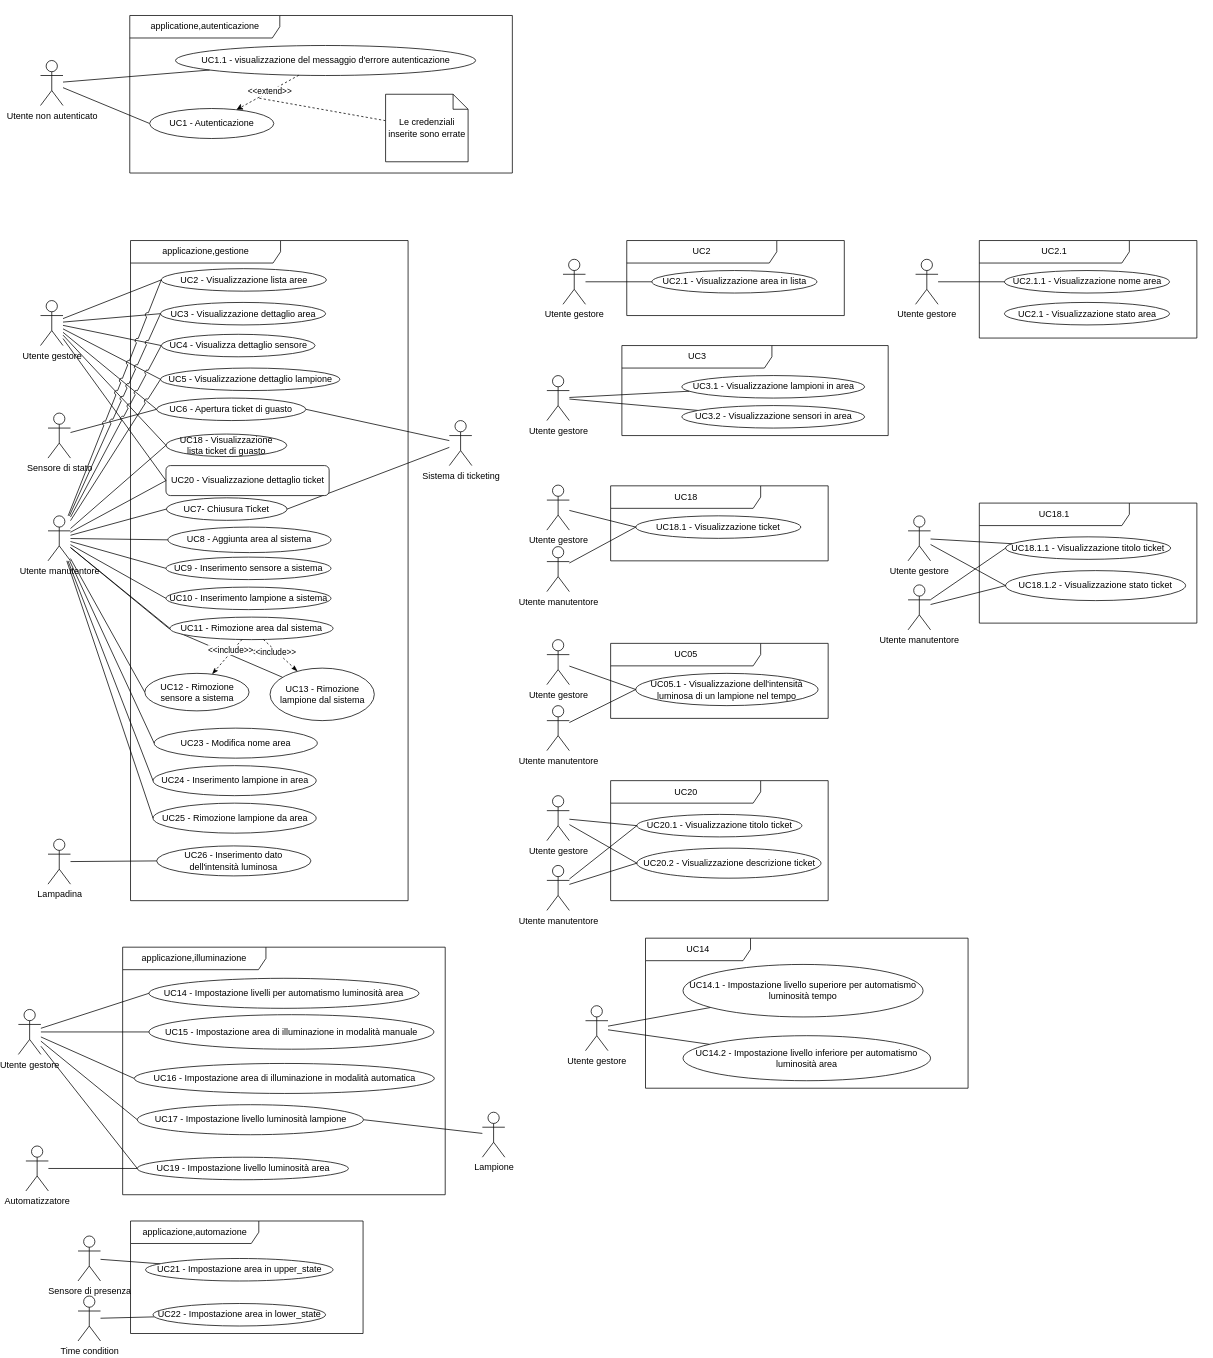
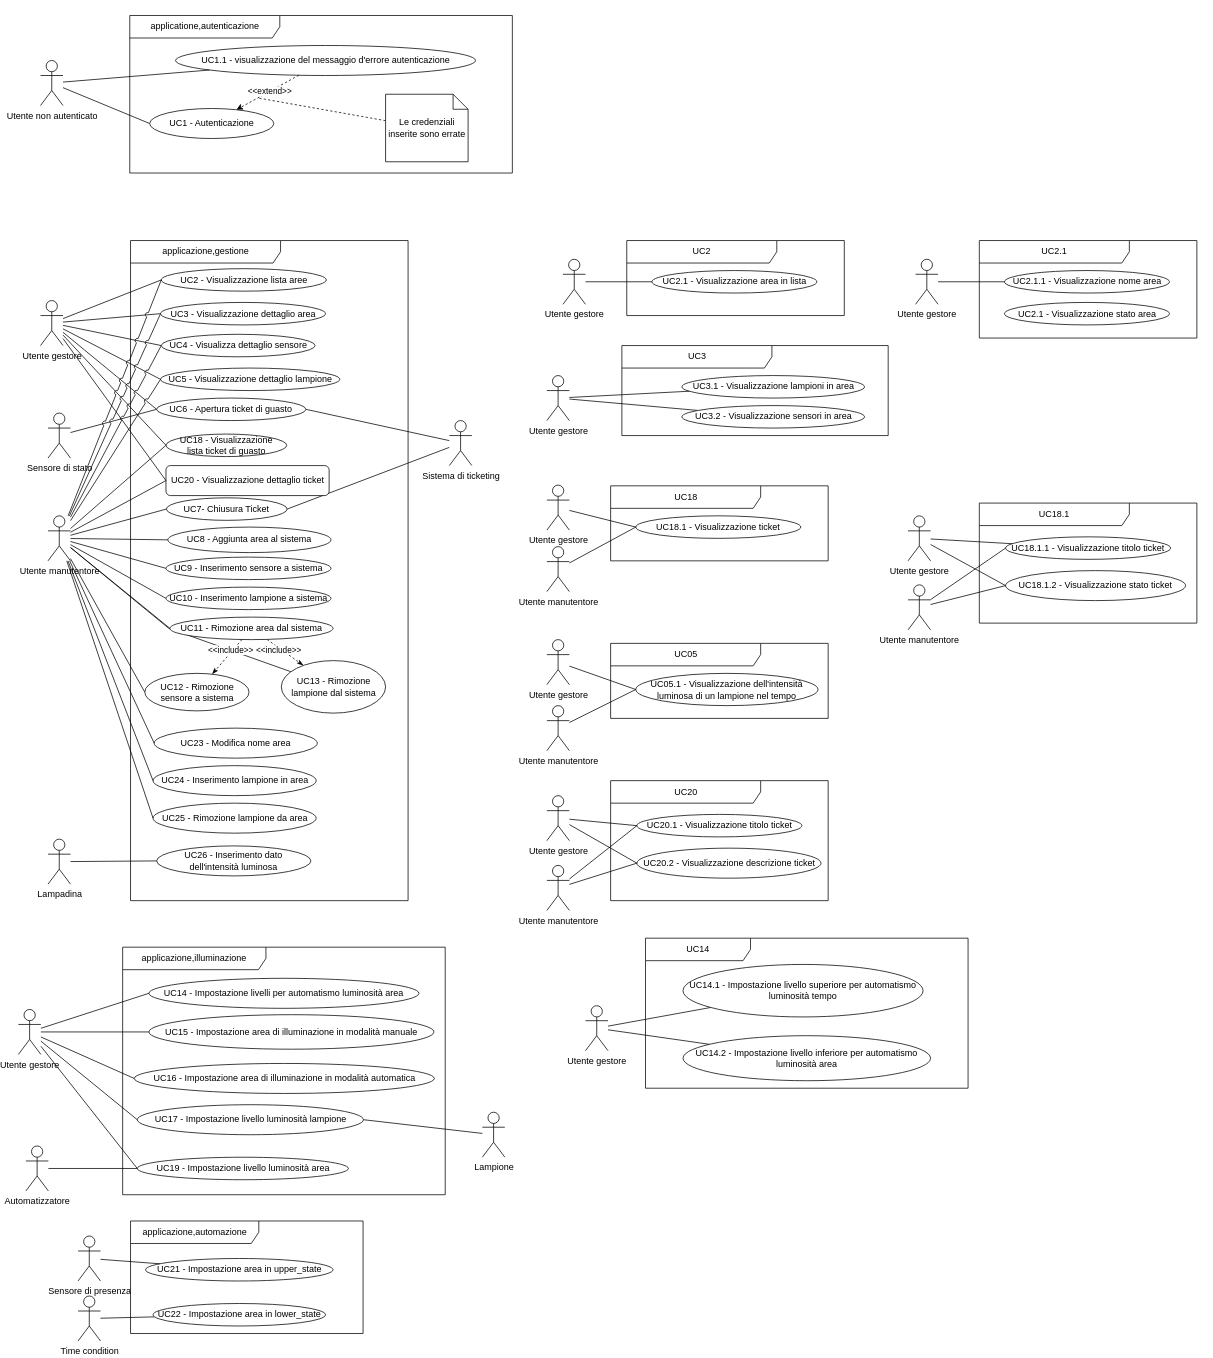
(322, 694) -> (333, 687)
